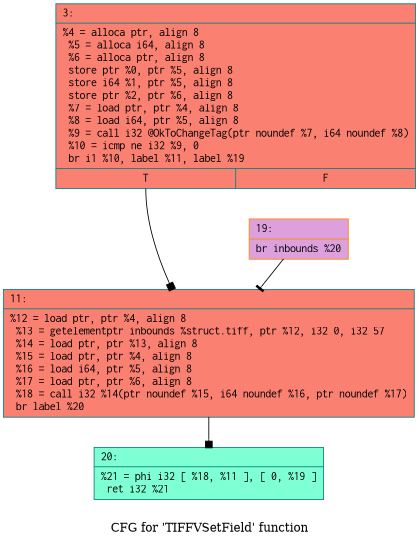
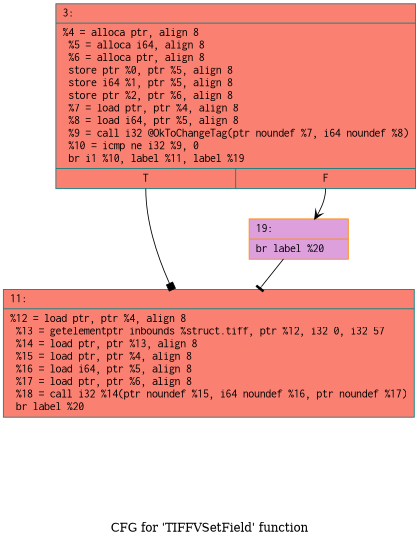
none -> (324, 201)
(299, 249) -> (290, 249)
(209, 473) -> none
